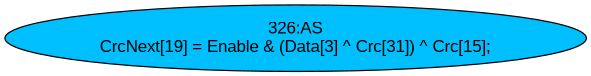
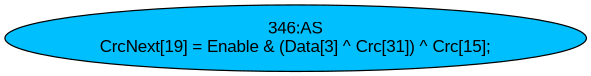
(296, 38) -> (296, 38)
